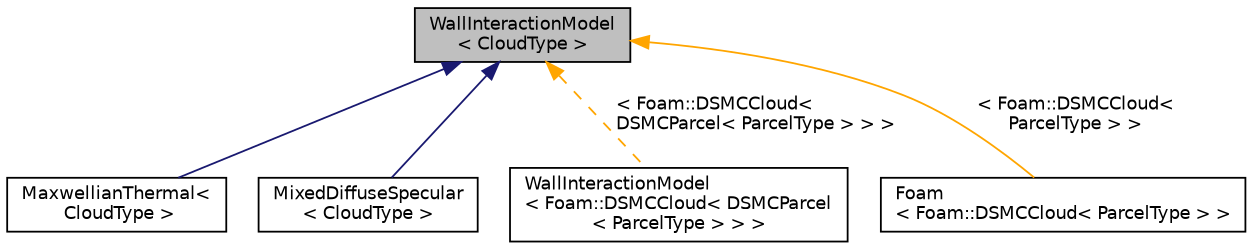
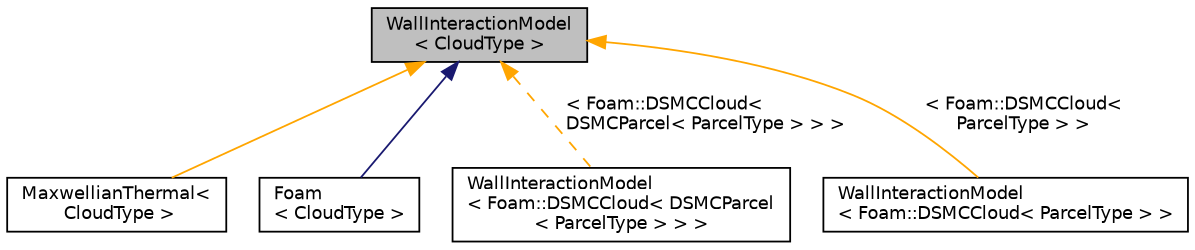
(311, 123) -> (290, 124)
(368, 205) -> (339, 205)
(1063, 205) -> (1006, 205)
